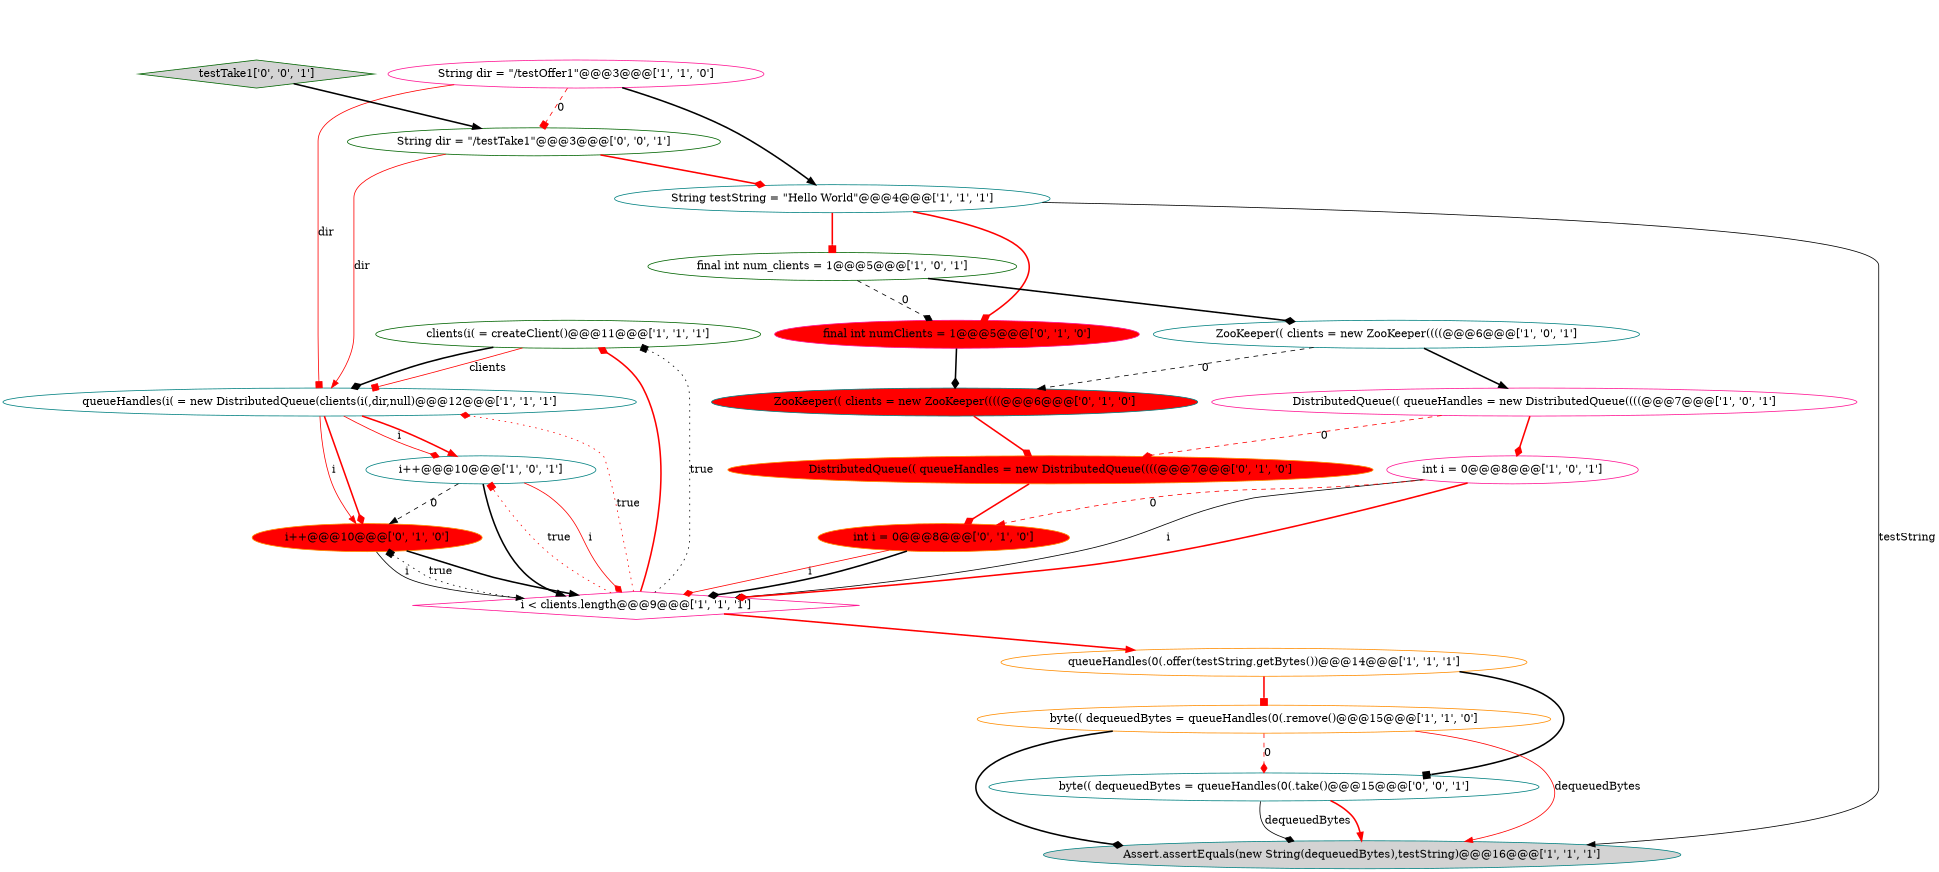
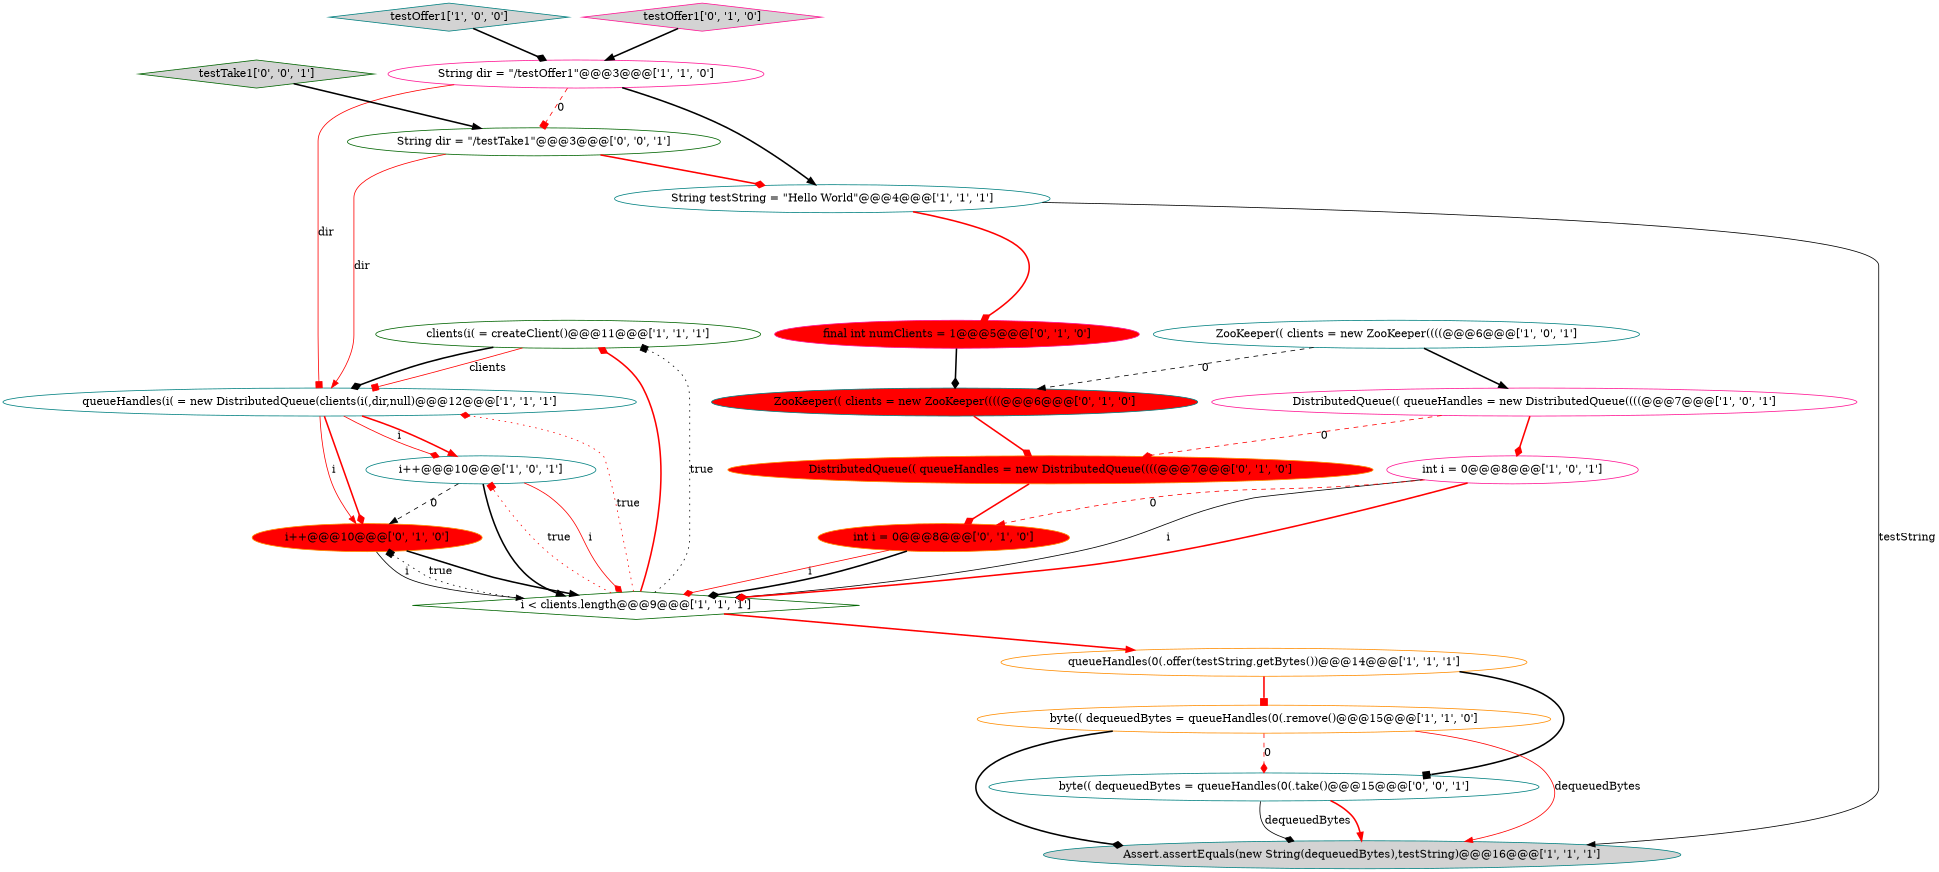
none -> (449, 17)
none -> (702, 17)
(832, 266) -> none
(636, 605) -> (636, 605)
